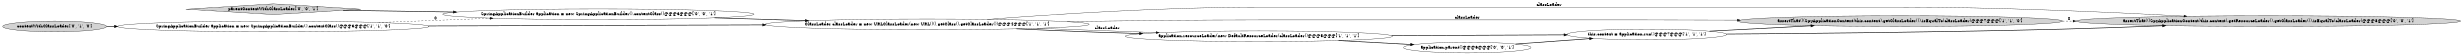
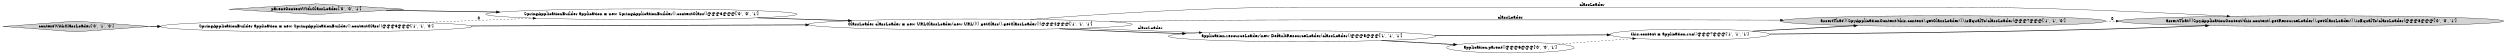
(55, 26) -> (76, 26)
(1553, 41) -> (1596, 41)
